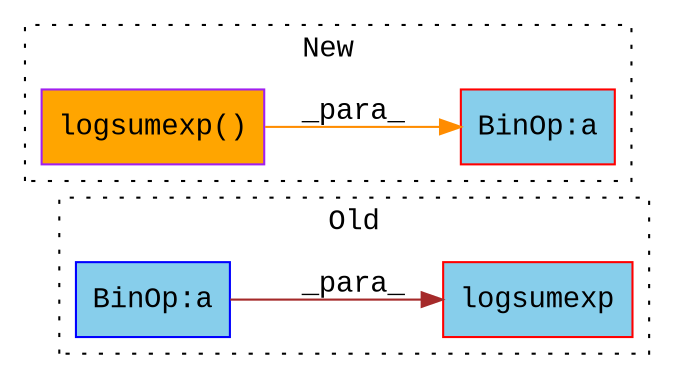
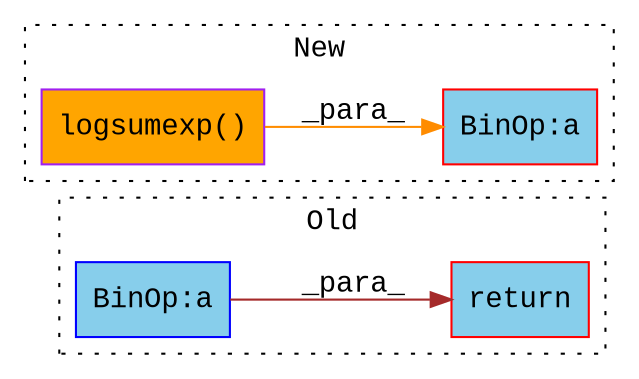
(538, 300) -> (520, 300)
